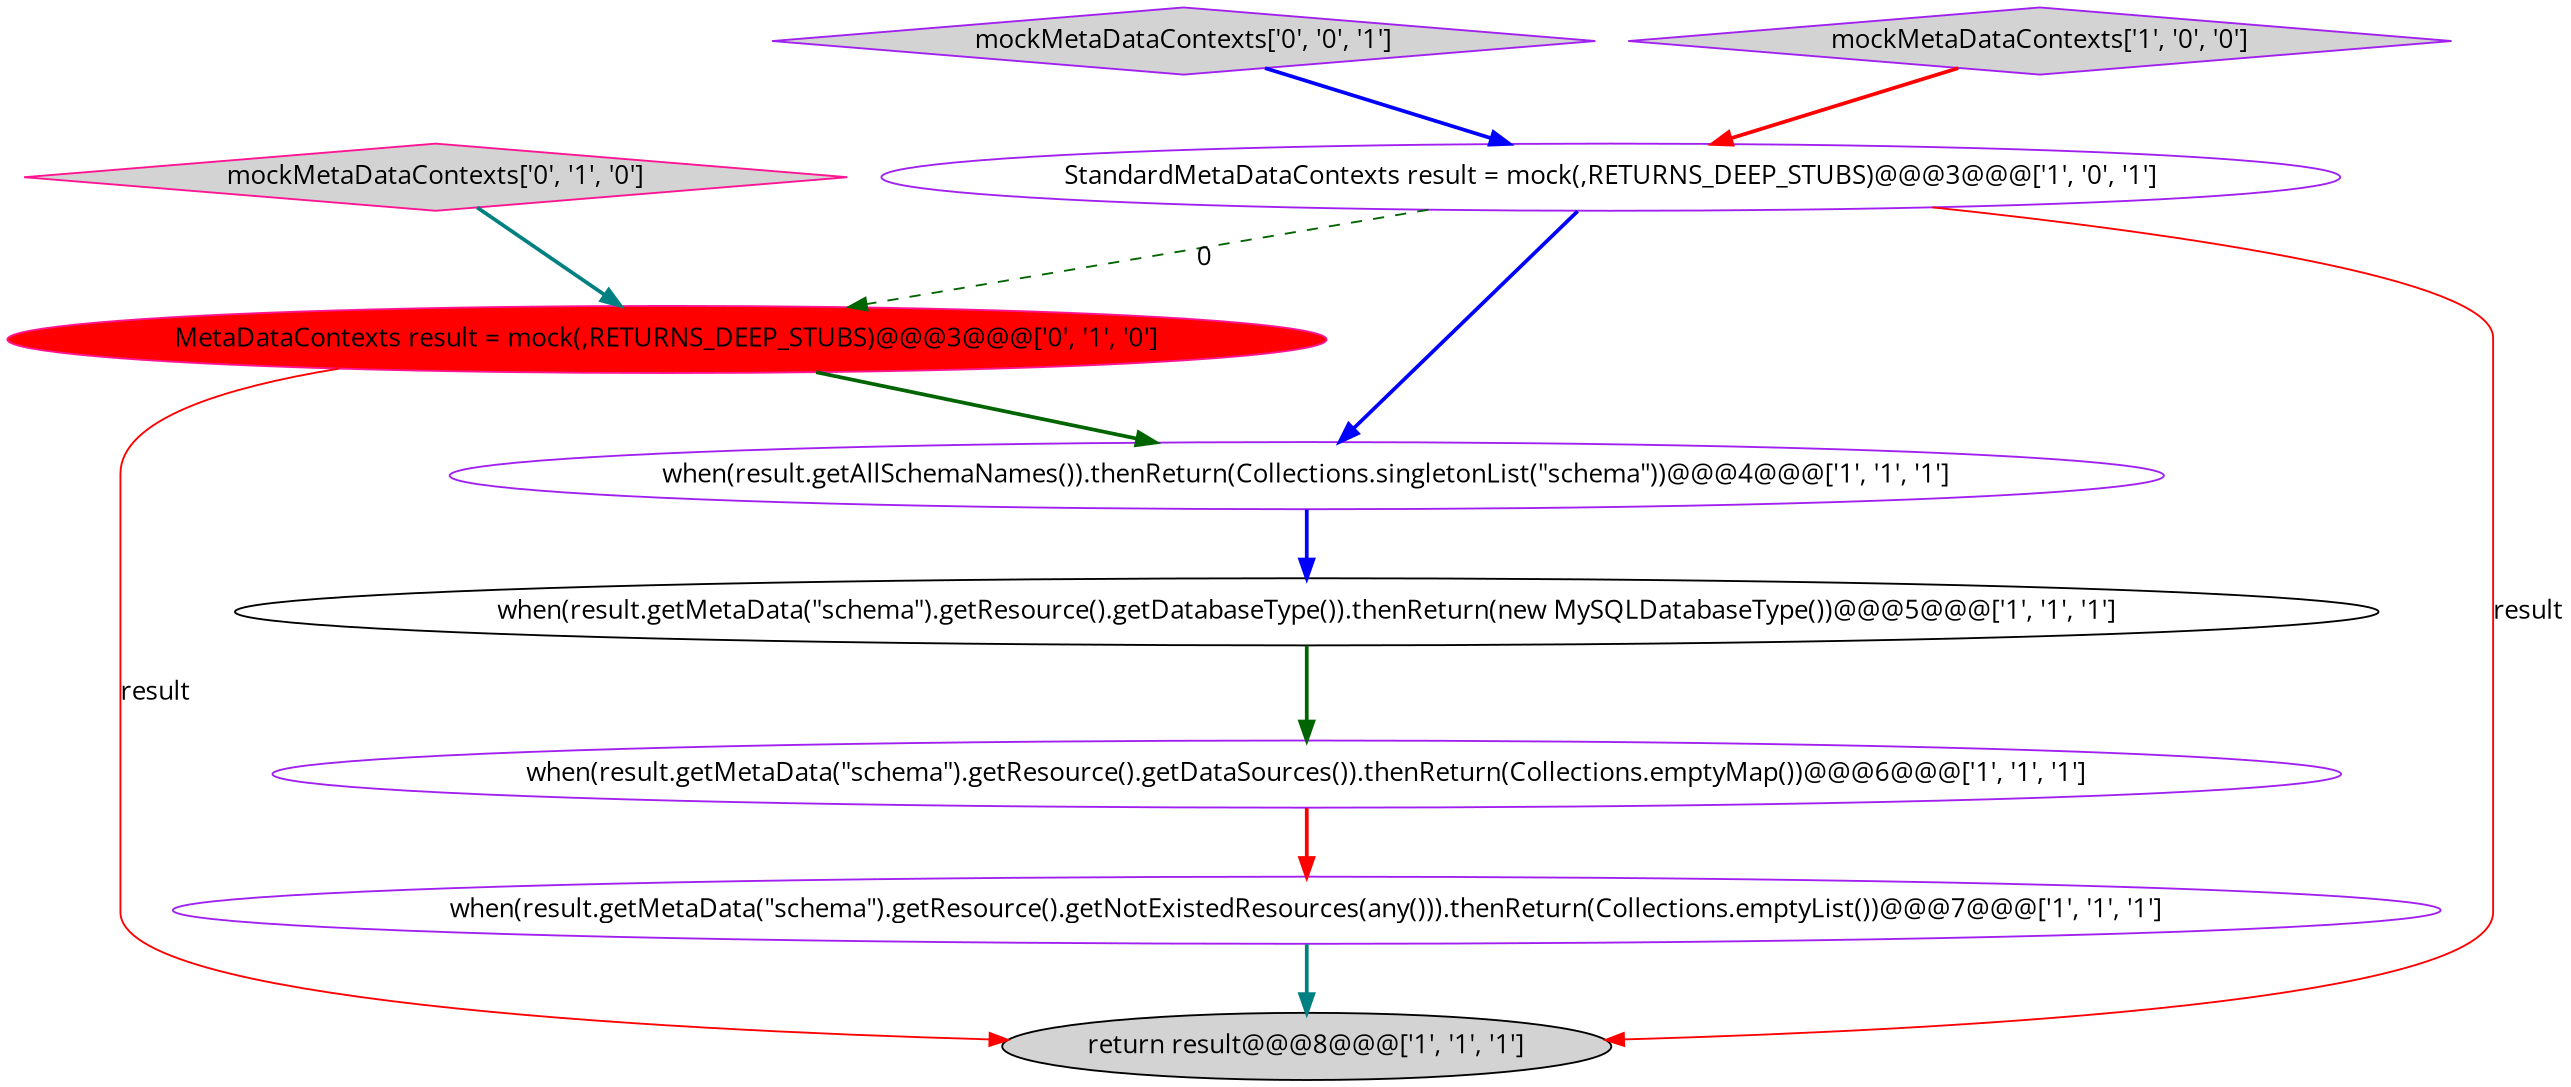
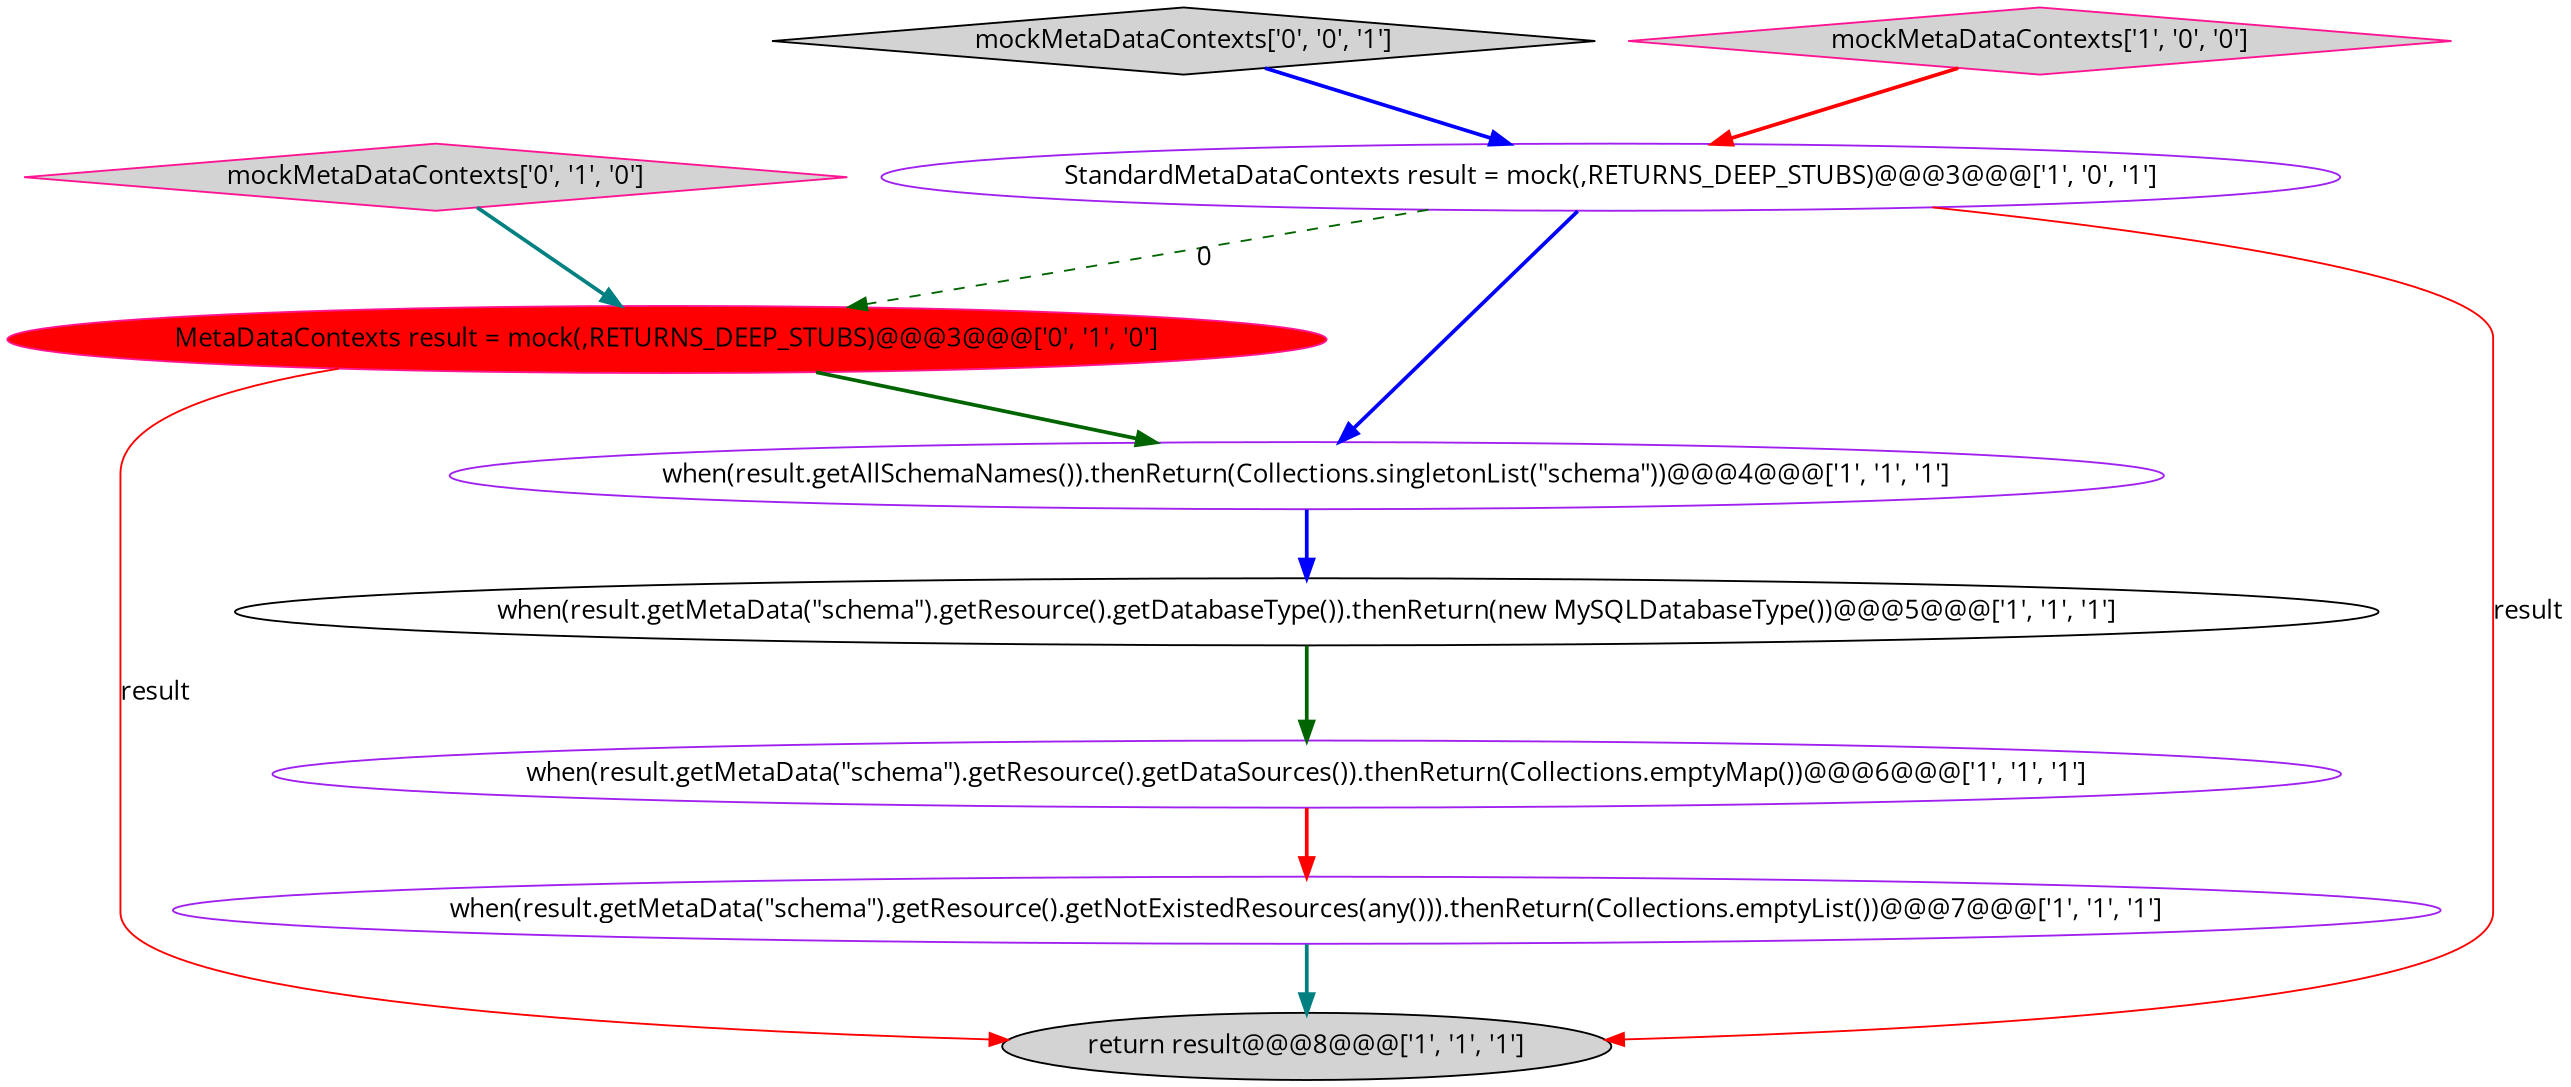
(1184, 41) -> (1184, 41)
(2040, 41) -> (2040, 41)
